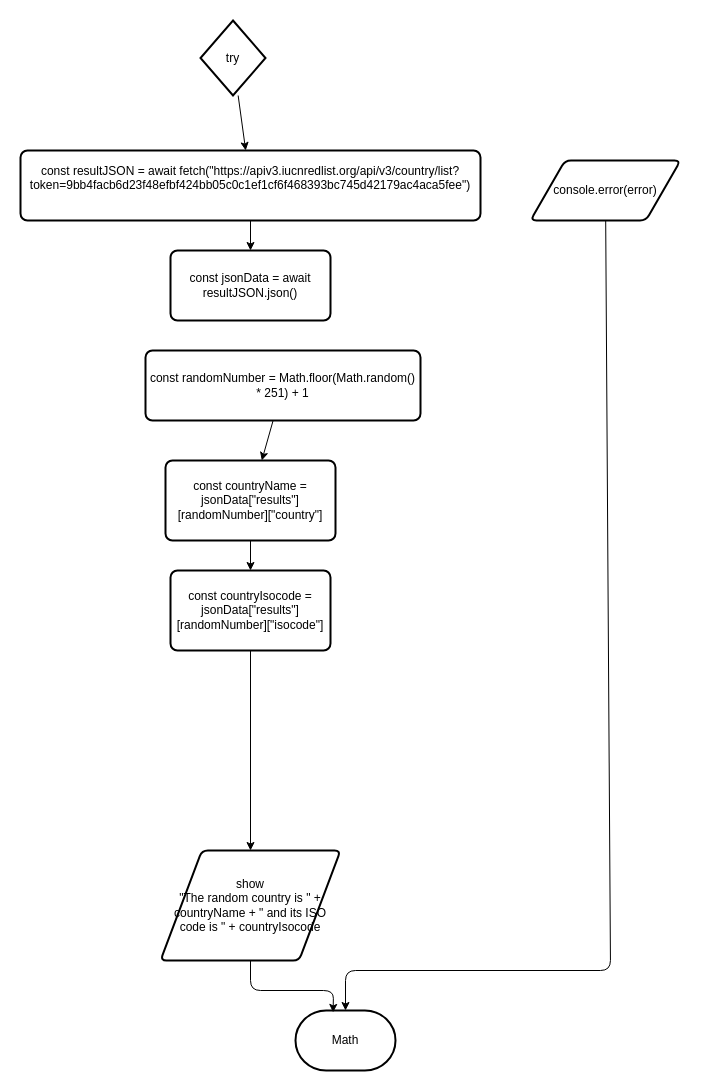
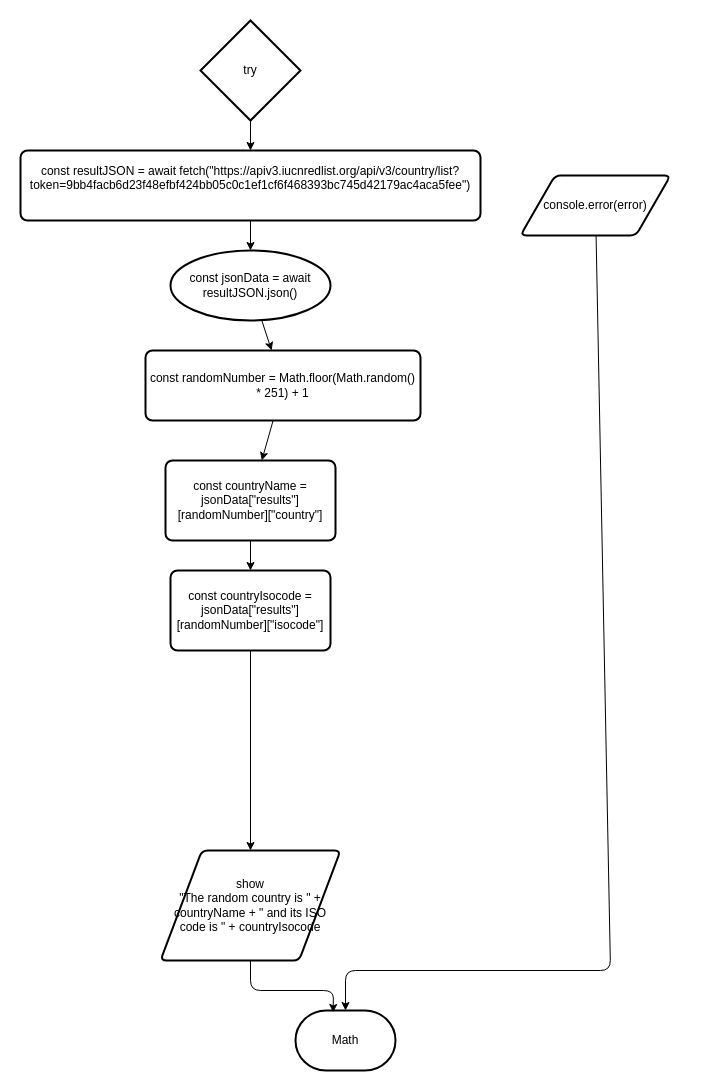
(233, 58) -> (251, 71)
(606, 191) -> (596, 206)
(251, 286) -> (251, 286)
none -> (266, 332)
